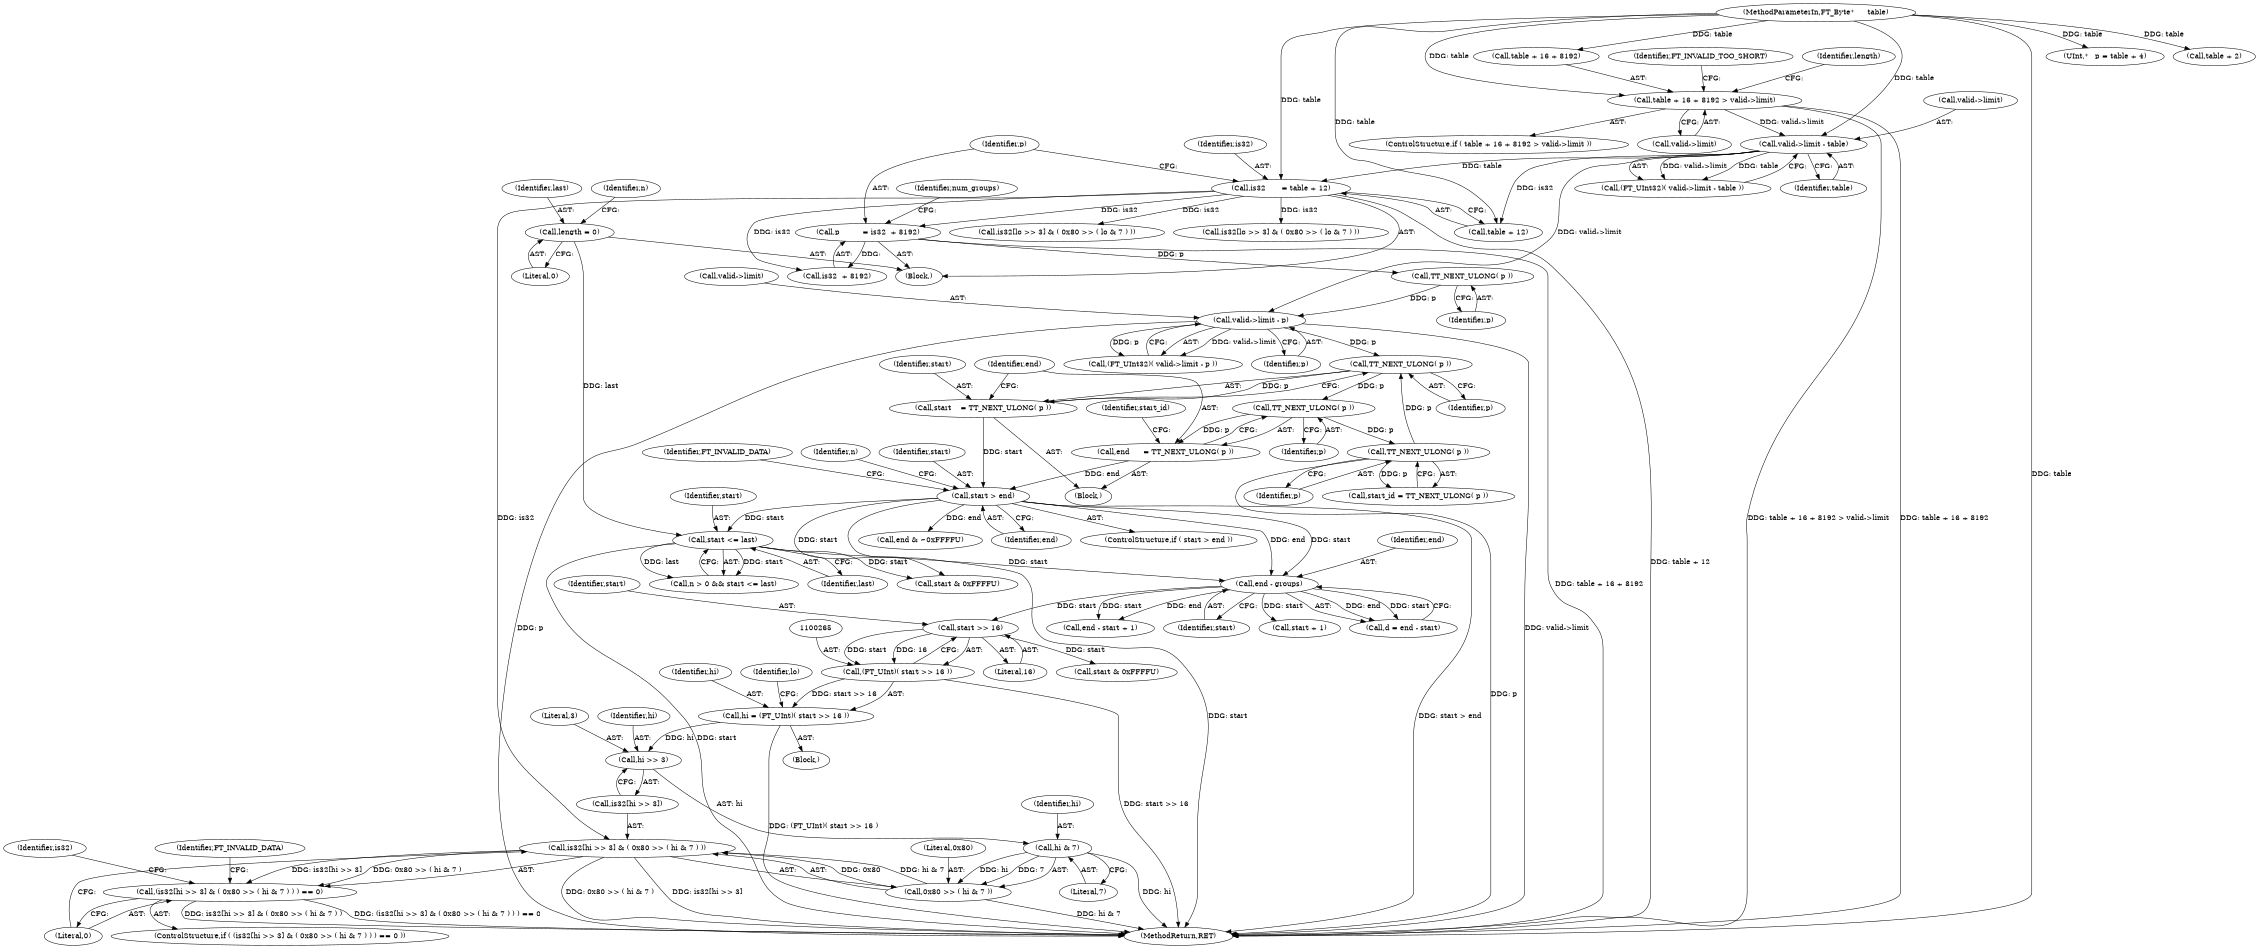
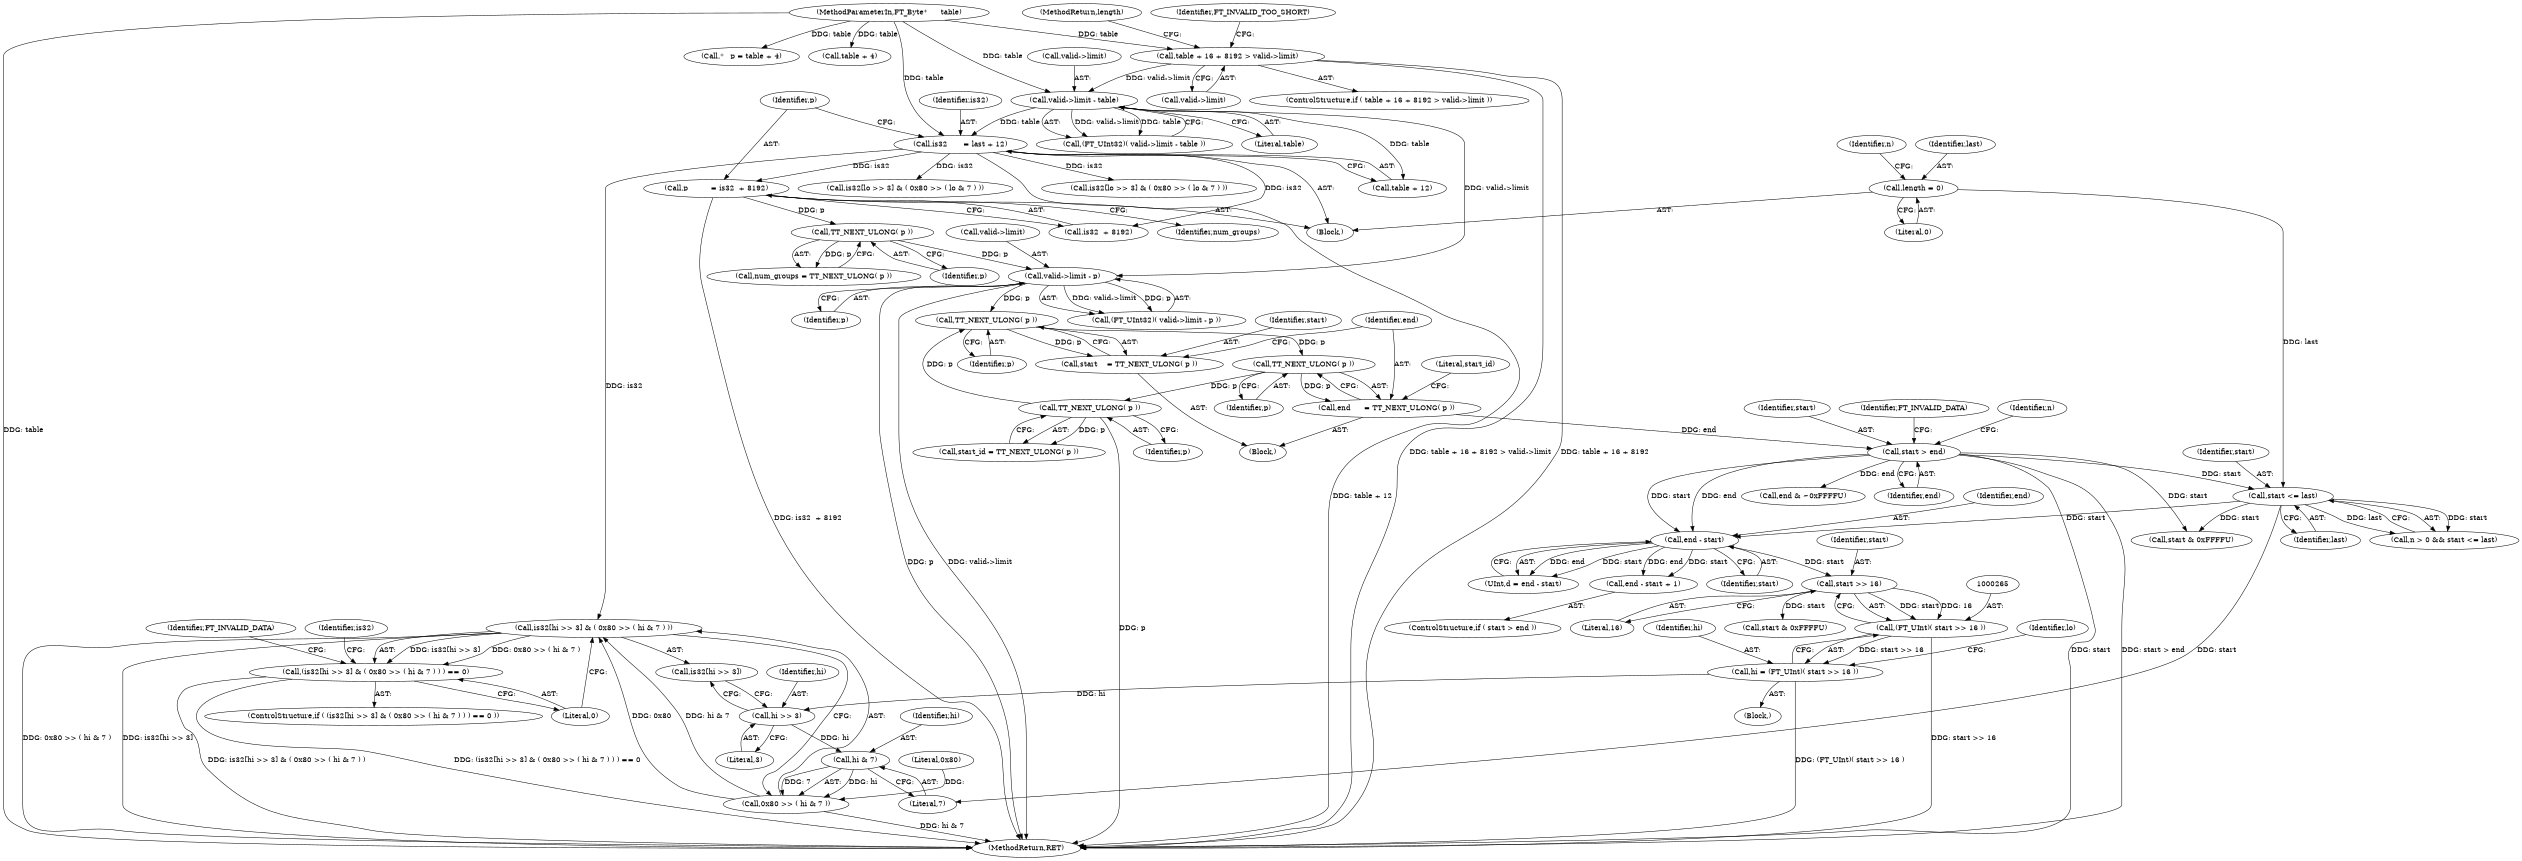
(1399, 29) -> none
(1536, 57) -> none
(1849, 57) -> (1082, 13)
(2105, 57) -> (742, 57)
(2214, 57) -> (850, 57)
(1281, 189) -> (961, 145)
(1535, 189) -> (1410, 145)
(1823, 189) -> (1280, 145)
(915, 209) -> (1033, 205)
(872, 255) -> (977, 211)
none -> (814, 277)
(1159, 343) -> (1184, 299)
(1136, 408) -> (1466, 365)
(983, 450) -> none
(1071, 517) -> (1562, 605)
(1269, 584) -> (1695, 540)
(1599, 584) -> (808, 518)
(816, 628) -> (1993, 584)
(1300, 628) -> none
(1403, 628) -> (1523, 584)
none -> (1826, 642)
(1009, 650) -> (1747, 606)
none -> (767, 738)
(653, 782) -> (733, 694)
(730, 804) -> (835, 738)
(717, 820) -> (1667, 743)
(627, 824) -> (653, 648)
(789, 870) -> (844, 716)
(958, 870) -> (956, 782)
(1137, 875) -> none
